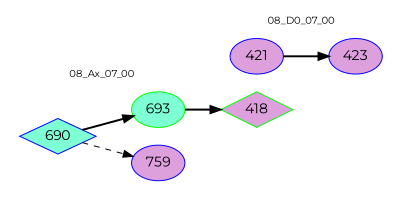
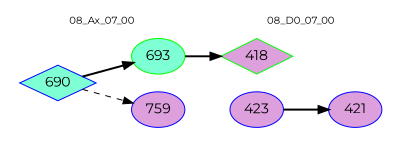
(301, 56) -> (301, 110)
